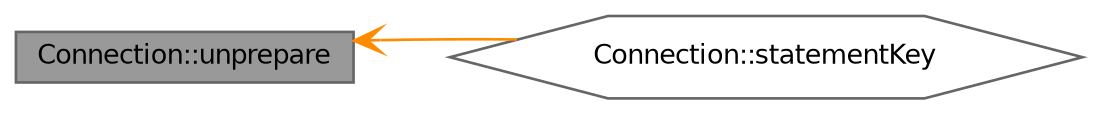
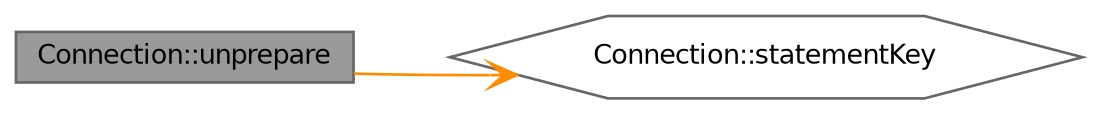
(449, 39) -> (422, 75)
